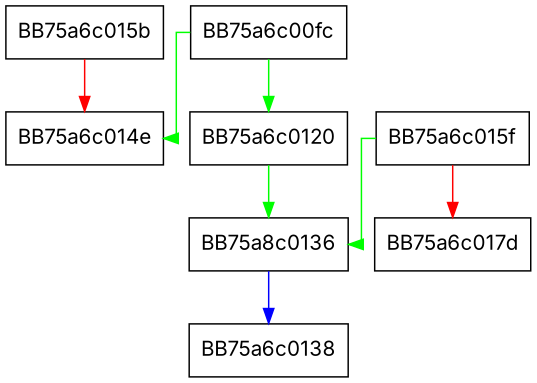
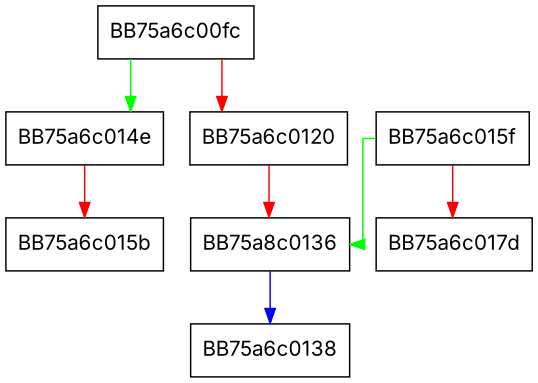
(85, 78) -> (85, 184)
(269, 78) -> (222, 78)
(269, 184) -> (269, 184)
